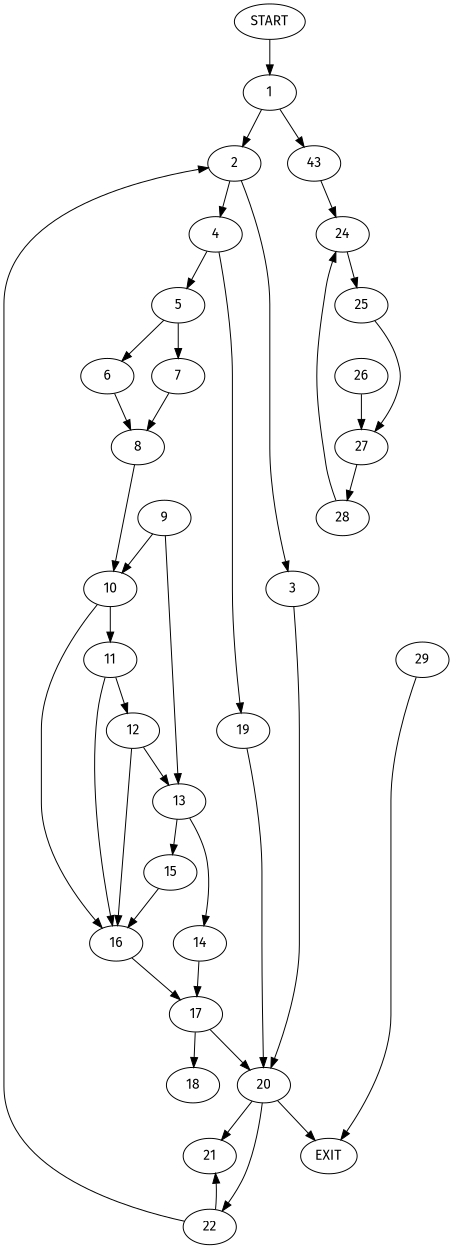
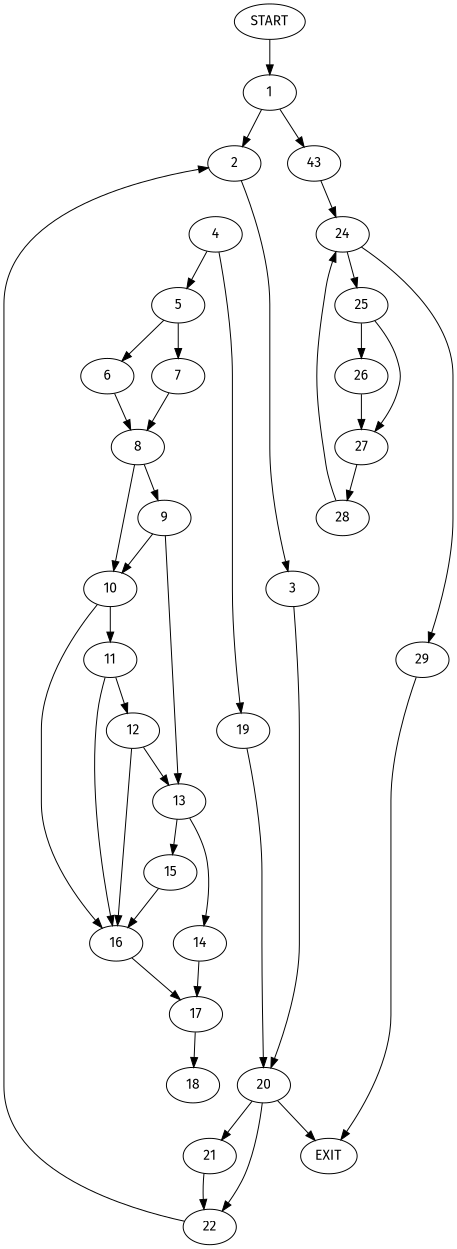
(226, 194) -> none
none -> (361, 336)
none -> (453, 424)
none -> (149, 478)
(226, 1046) -> none
(216, 1196) -> (203, 1186)
